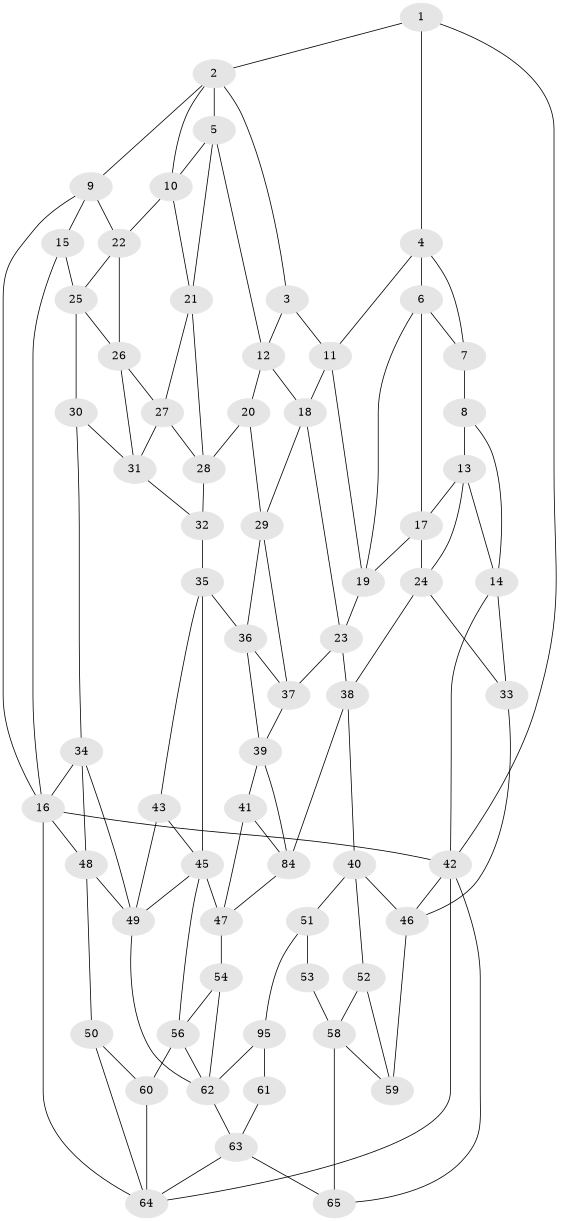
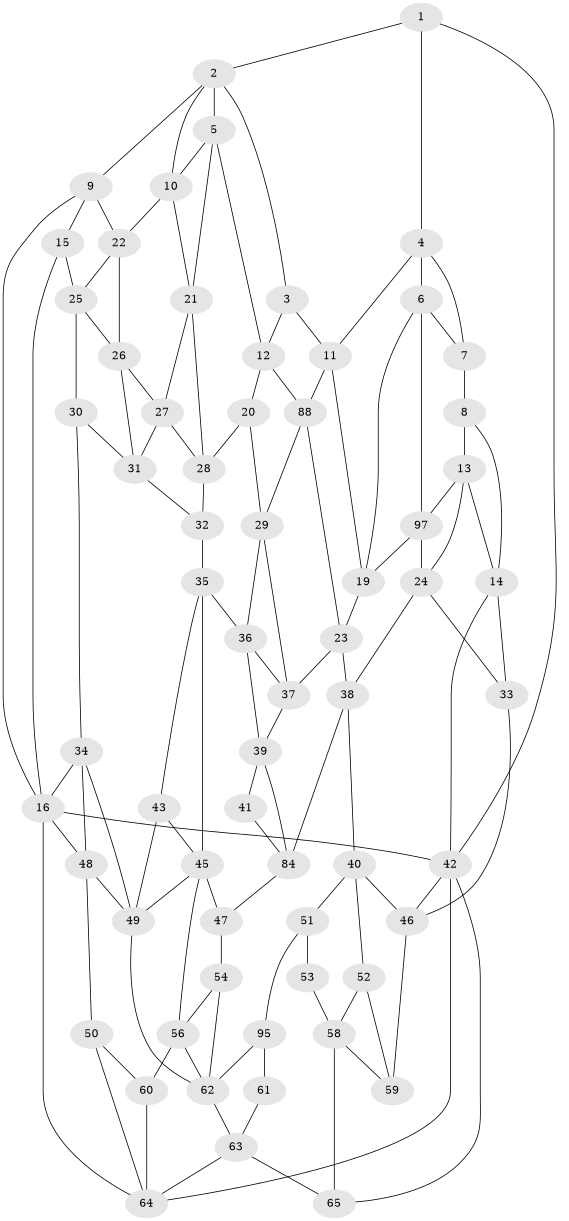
(305, 413) -> (305, 413)
(421, 526) -> (421, 526)
(234, 865) -> none
